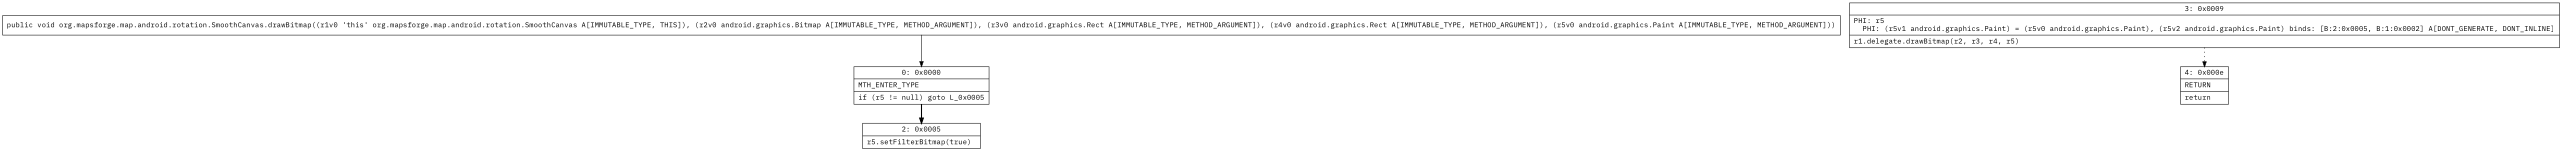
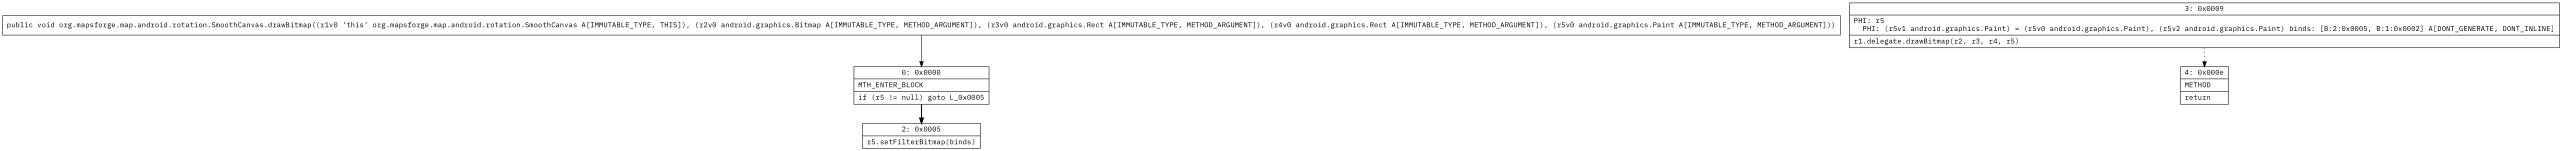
(889, 85) -> (891, 85)
(2198, 85) -> (2198, 85)
(919, 142) -> (922, 142)
